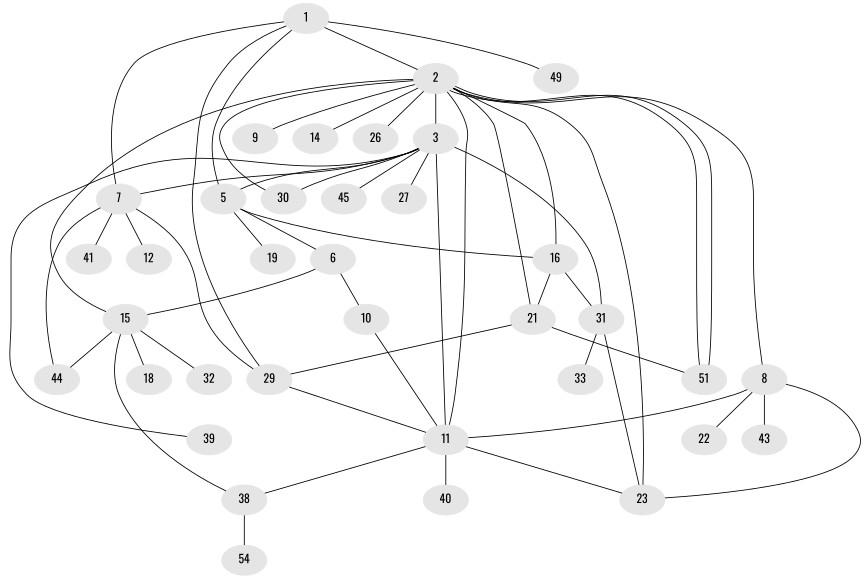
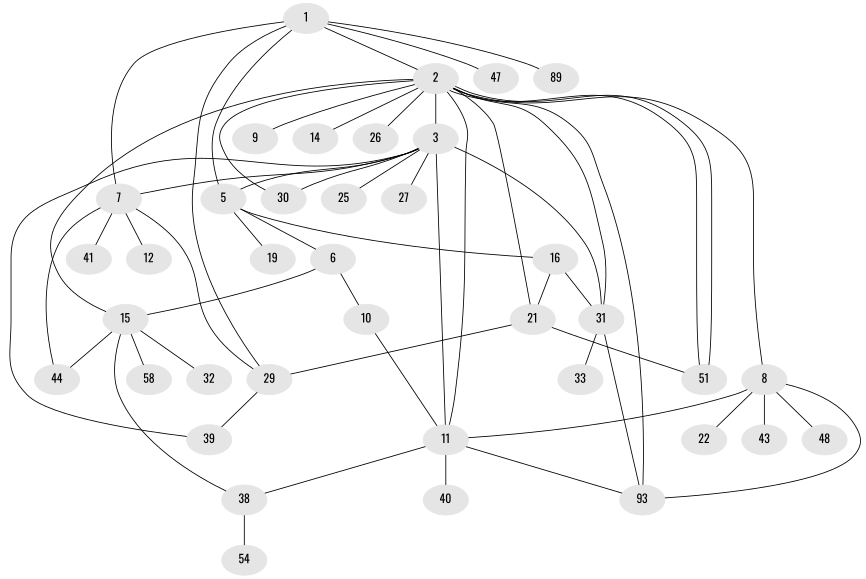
none -> (496, 79)
(556, 79) -> (556, 79)
(537, 144) -> (577, 161)
(344, 199) -> (344, 199)
(149, 380) -> (149, 380)
(358, 410) -> (239, 410)
none -> (825, 440)
(642, 500) -> (642, 500)
